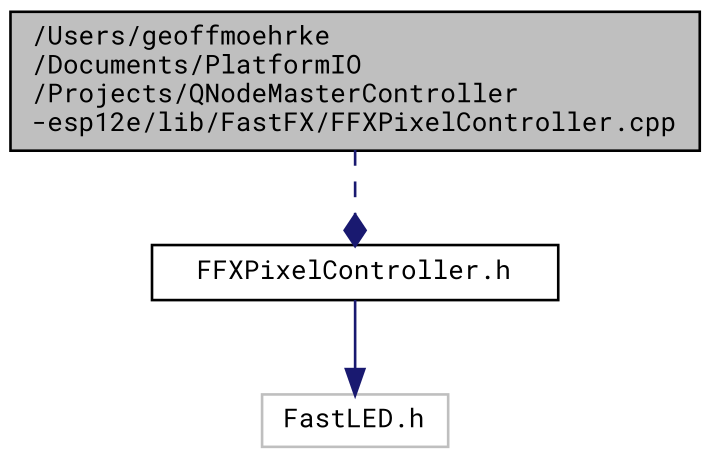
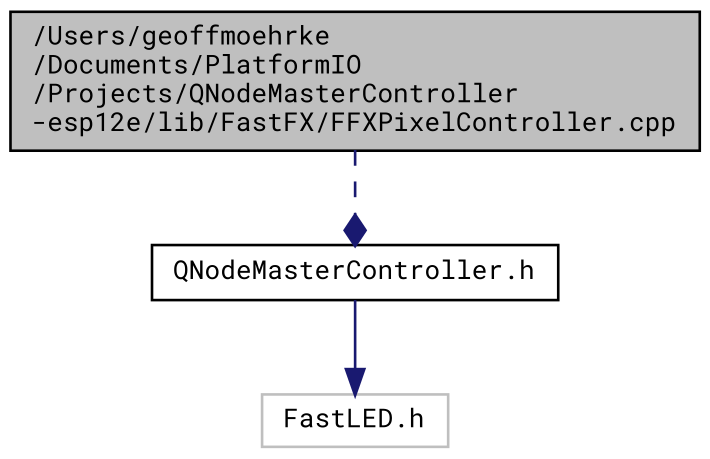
(355, 273) -> (355, 273)
